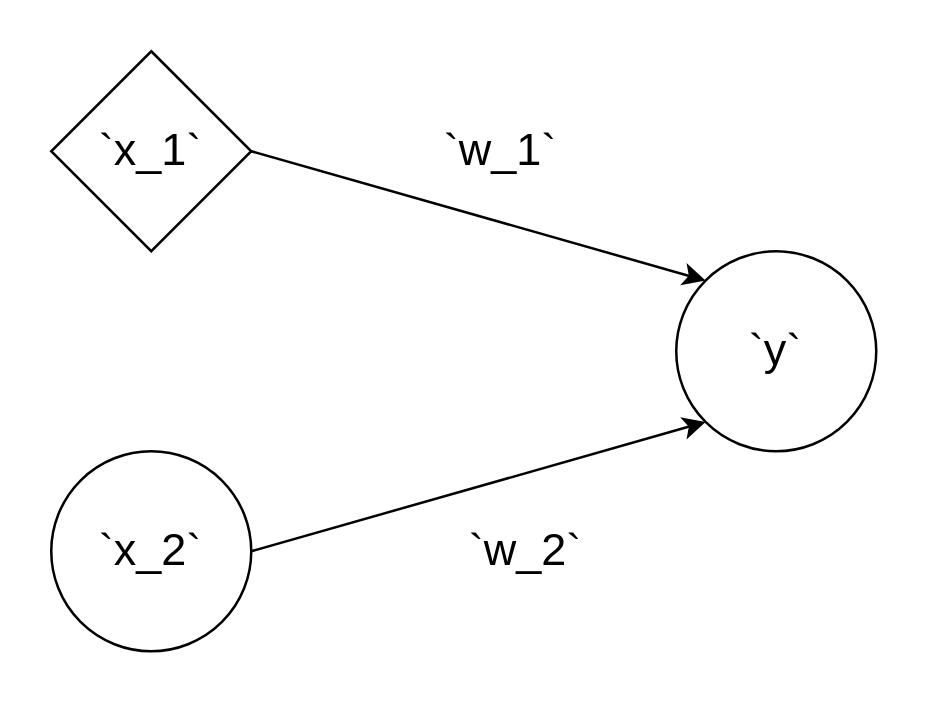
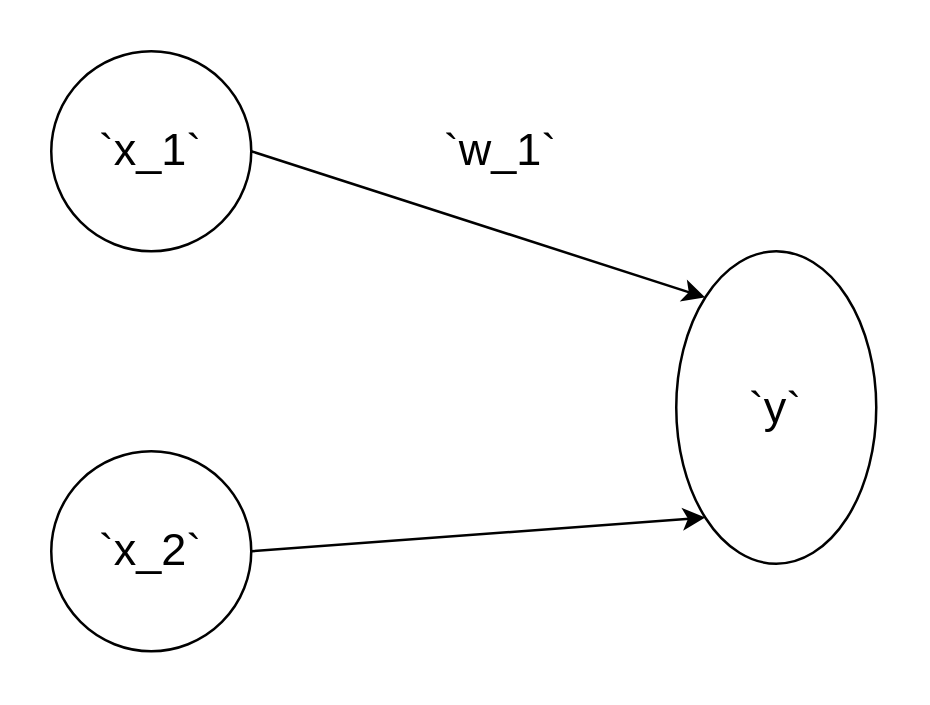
(151, 151) -> (151, 151)
(776, 351) -> (776, 408)
(526, 551) -> none
